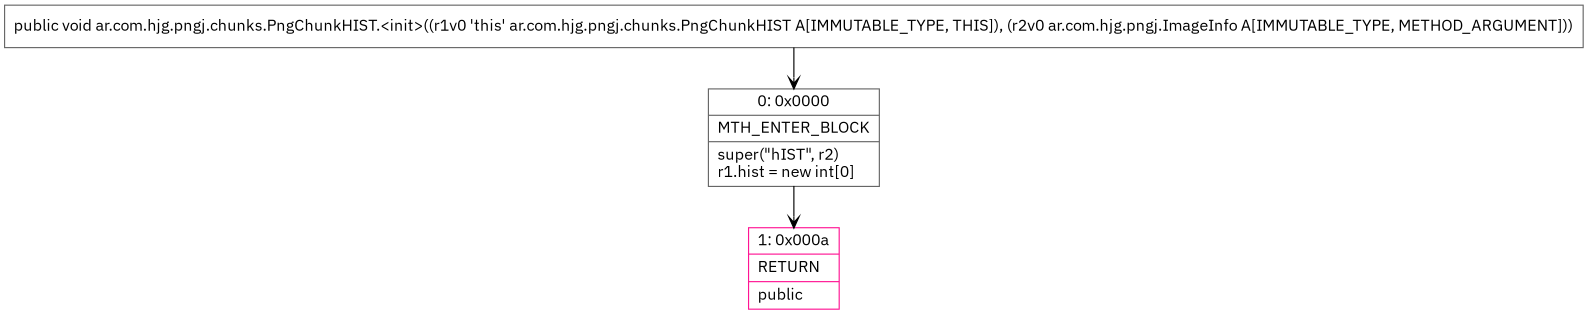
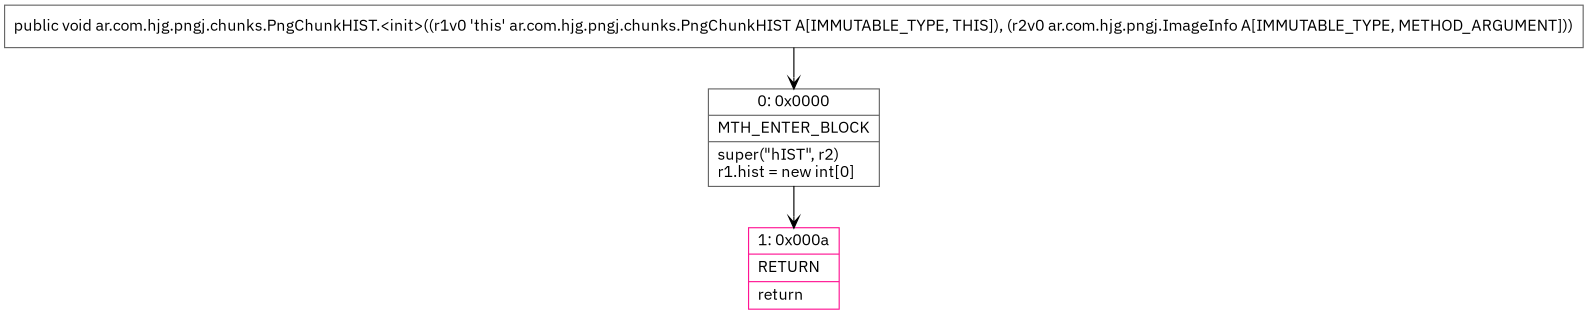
(781, 295) -> (781, 295)
